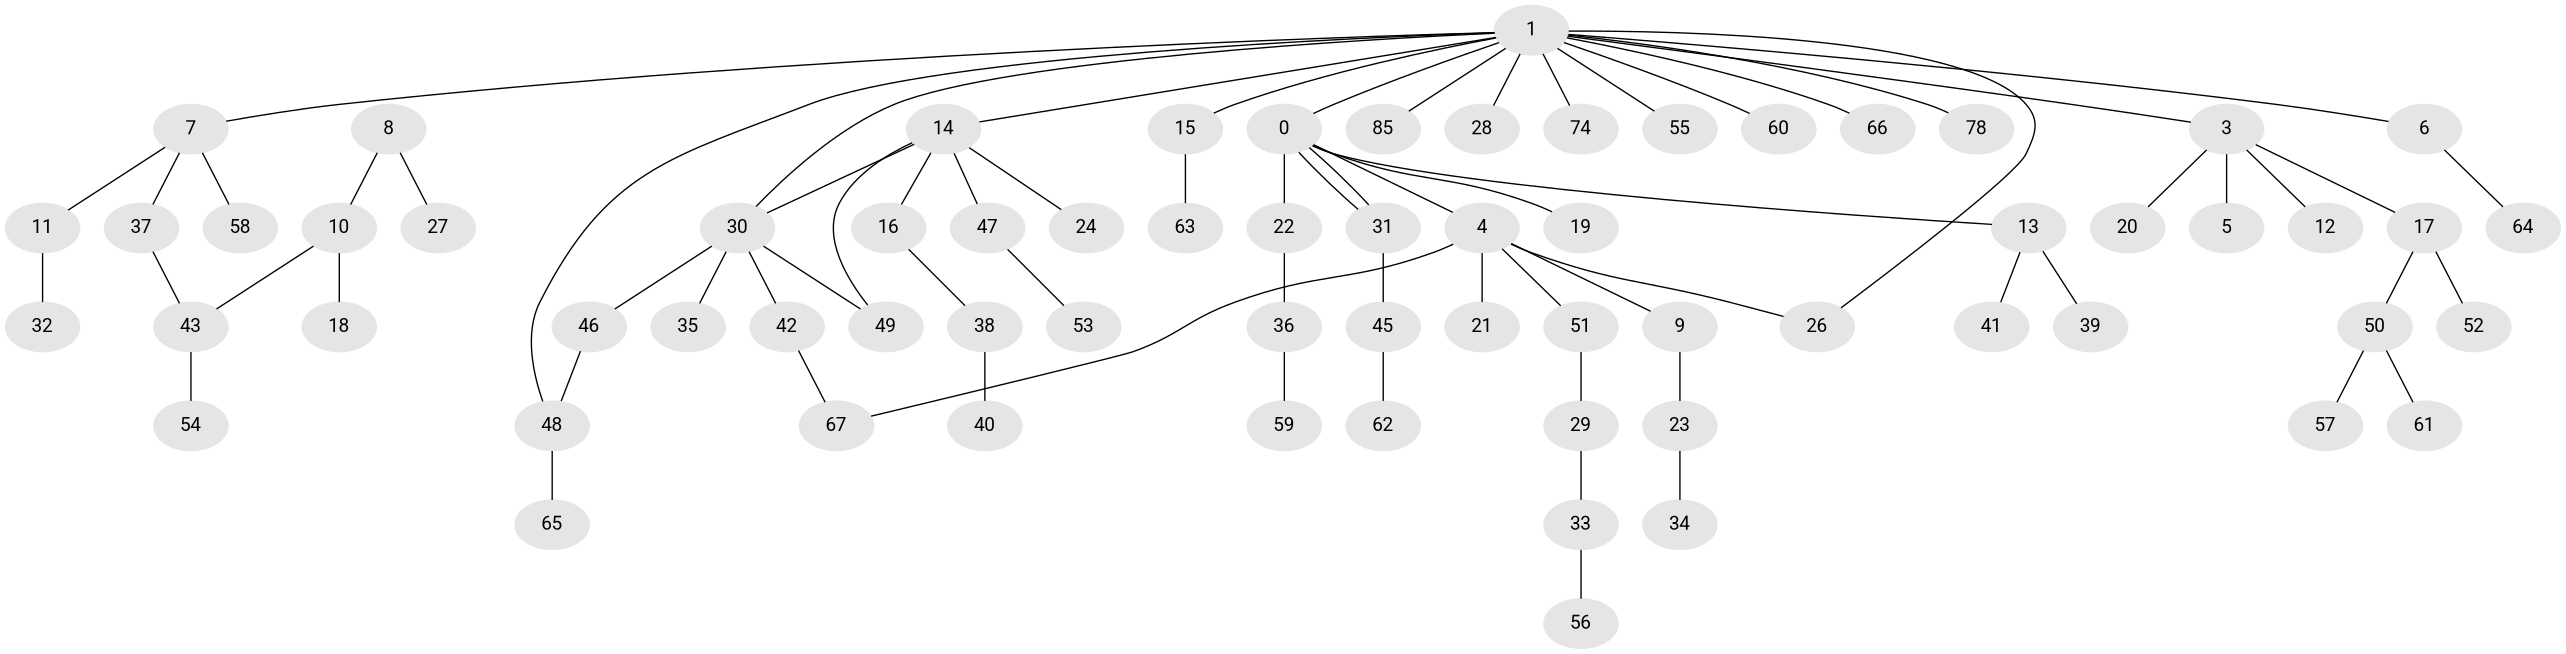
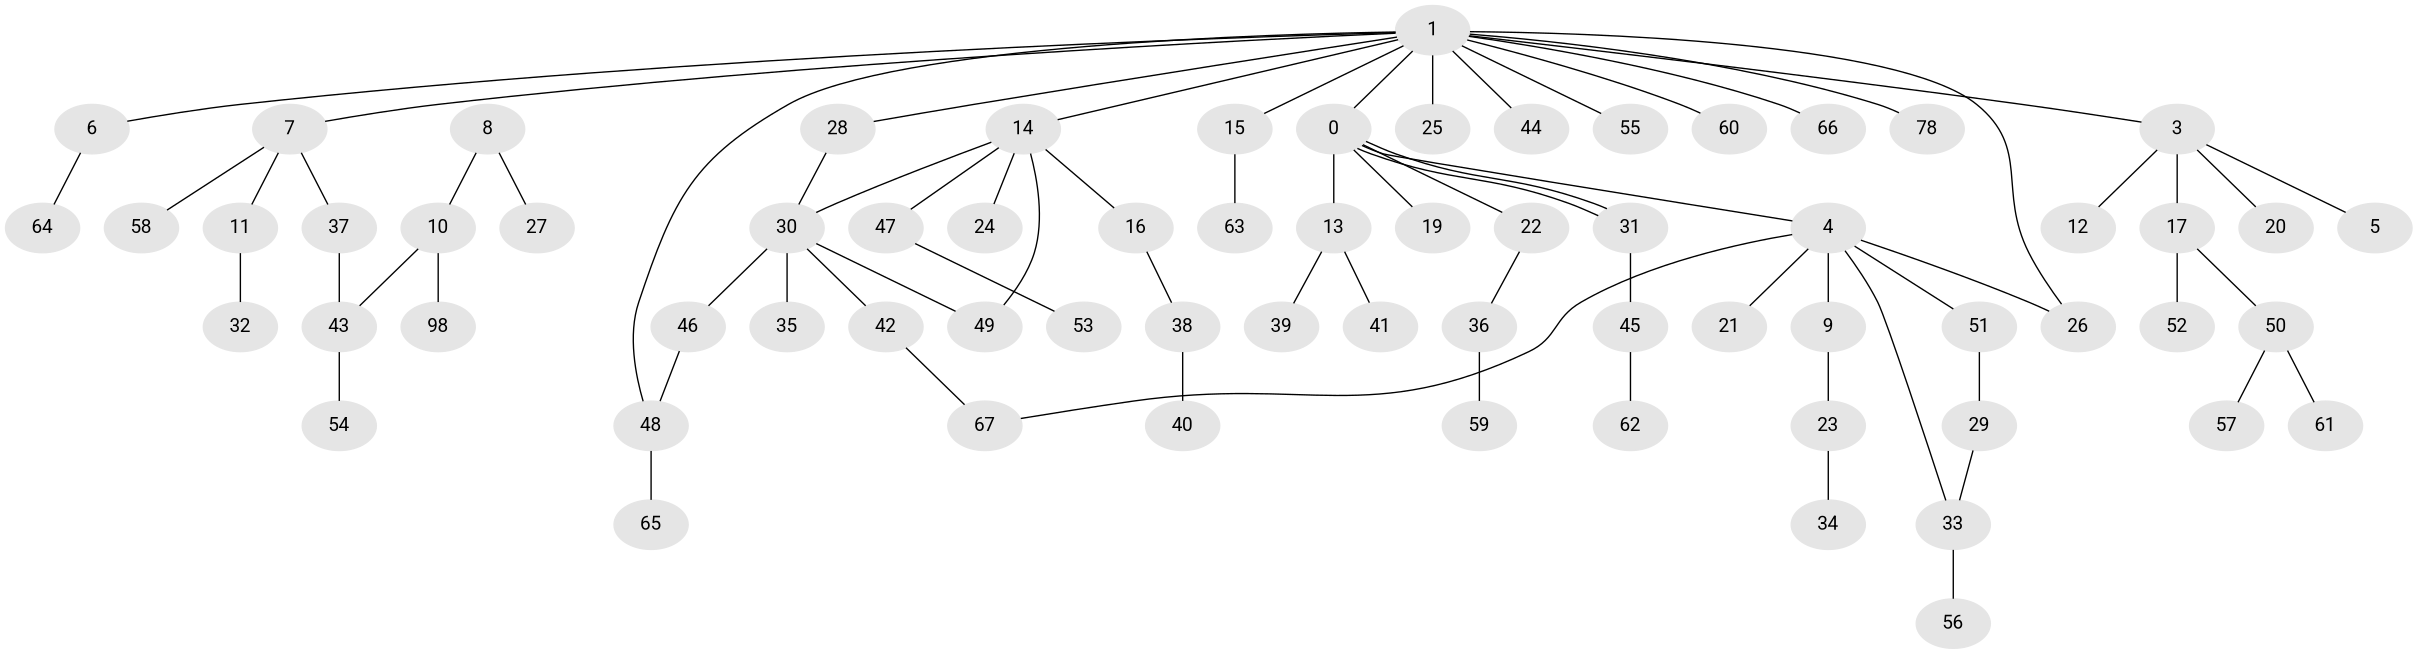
(1068, 68) -> (812, 179)
(1383, 129) -> (1433, 129)
(1581, 129) -> (1532, 129)
(339, 327) -> (438, 327)
none -> (1903, 372)
